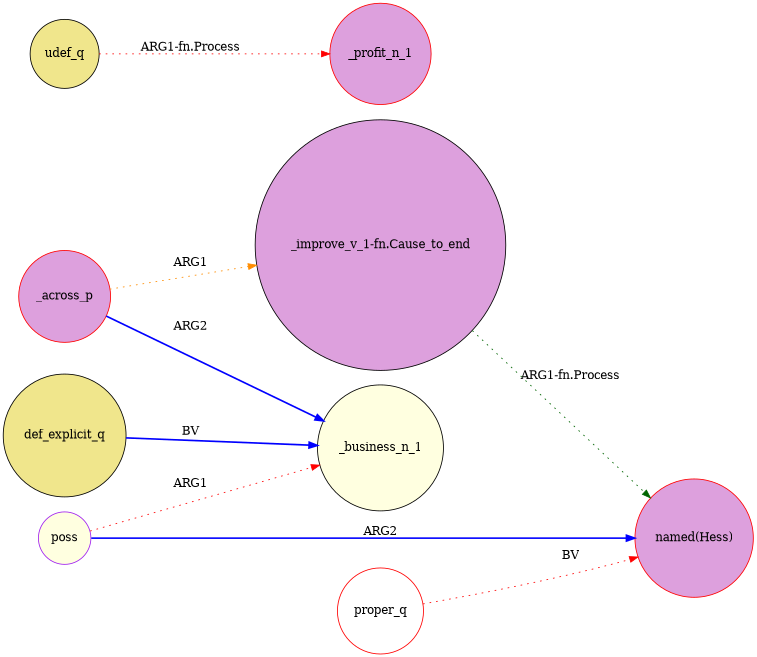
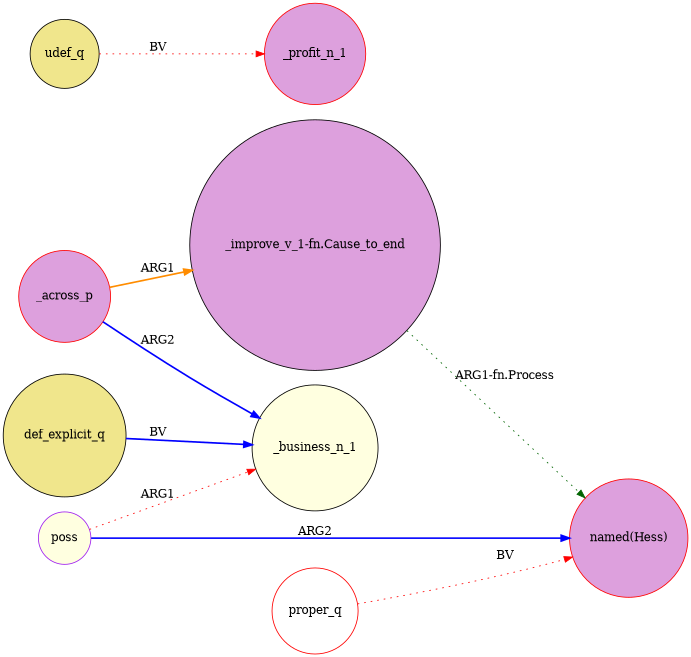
(191, 48) -> (158, 48)
(179, 278) -> (147, 280)
